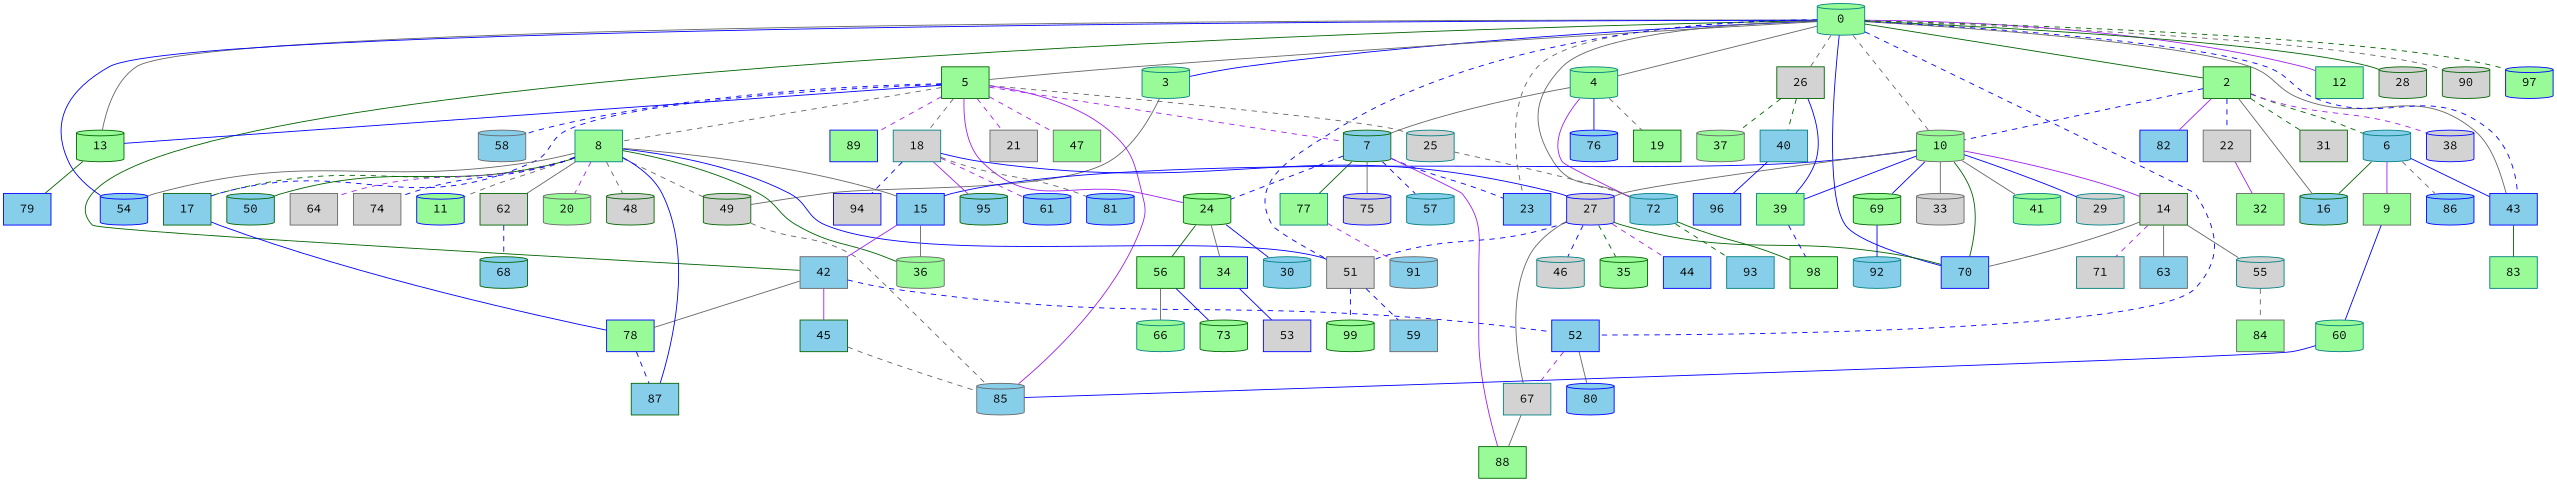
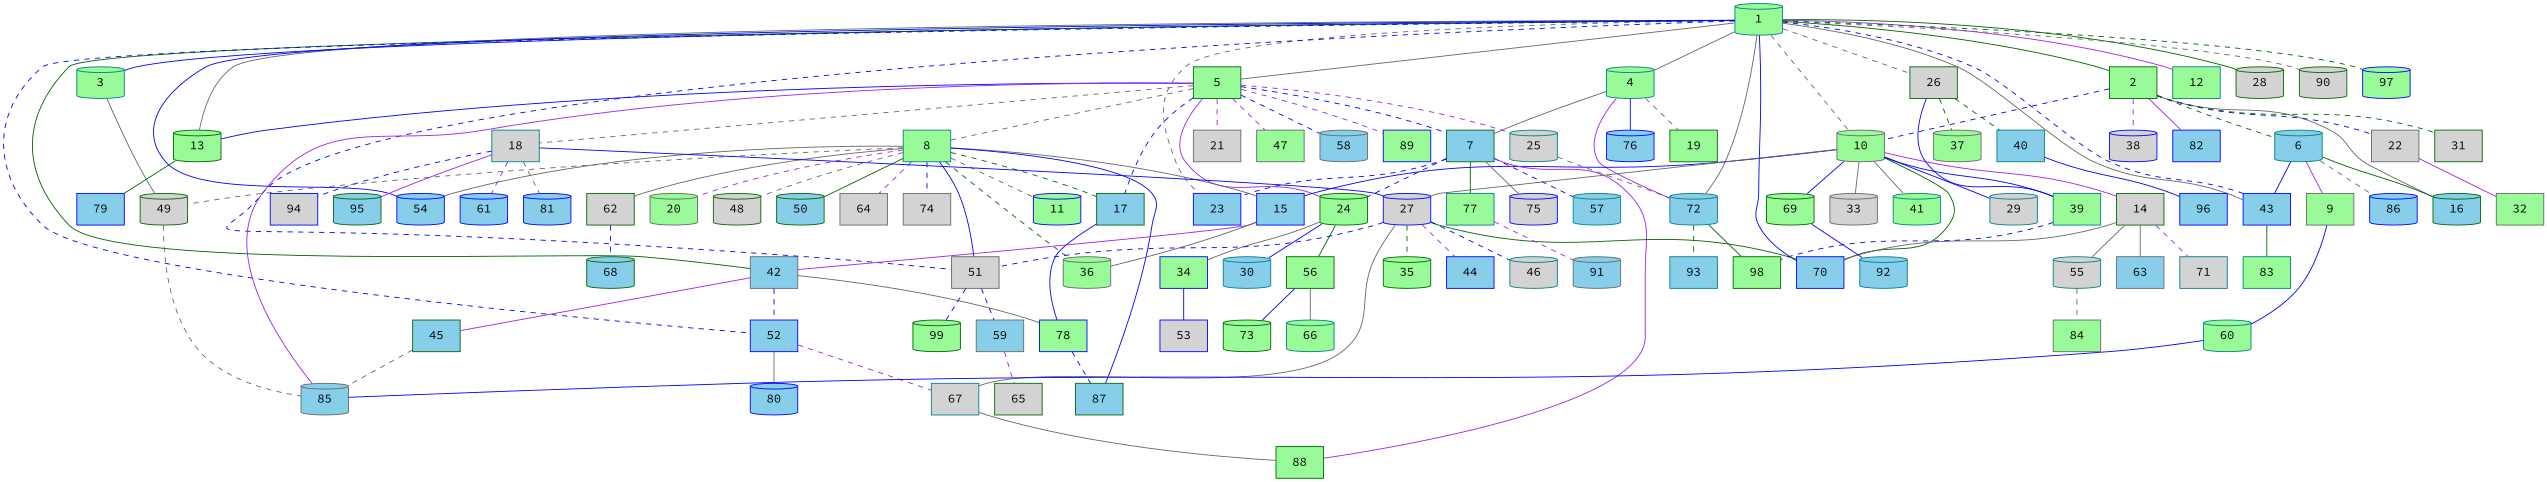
(1841, 19) -> (1759, 19)
(1198, 105) -> (1377, 102)
(1166, 114) -> (1345, 105)
(1367, 146) -> (1470, 146)
(764, 197) -> (1006, 210)
none -> (1018, 399)
